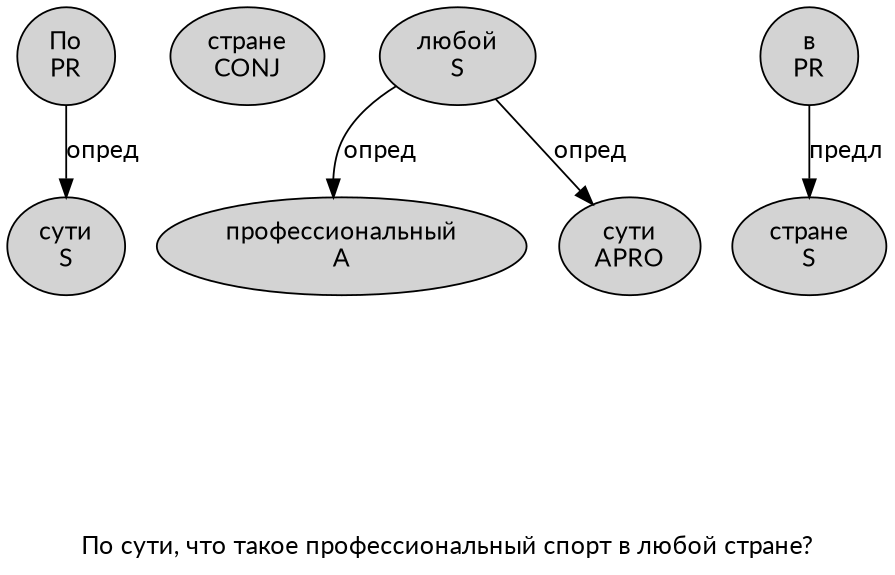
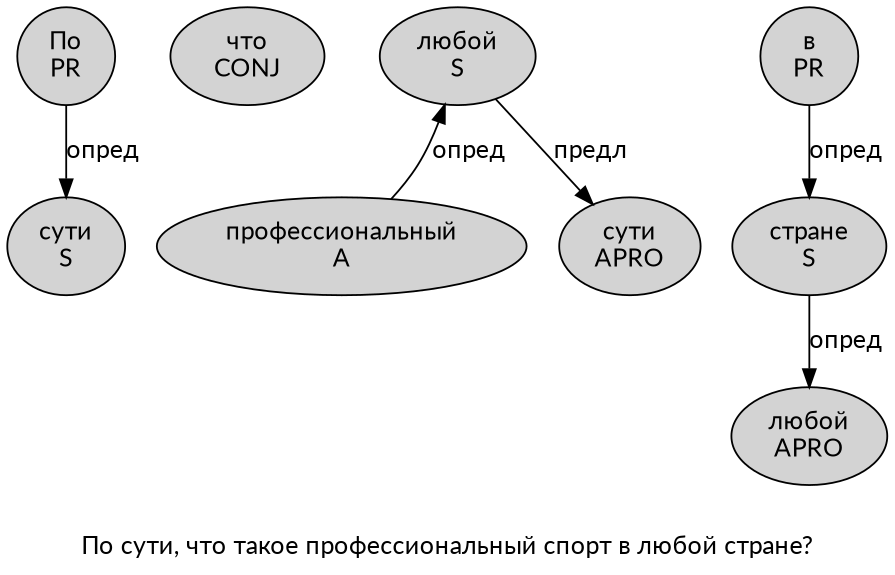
(247, 56) -> (247, 56)
(352, 125) -> (419, 163)
(591, 151) -> (591, 151)
(846, 151) -> (846, 151)
none -> (809, 436)
